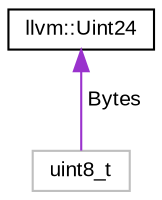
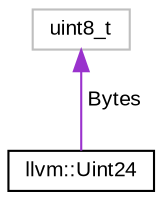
(81, 111) -> (81, 111)
